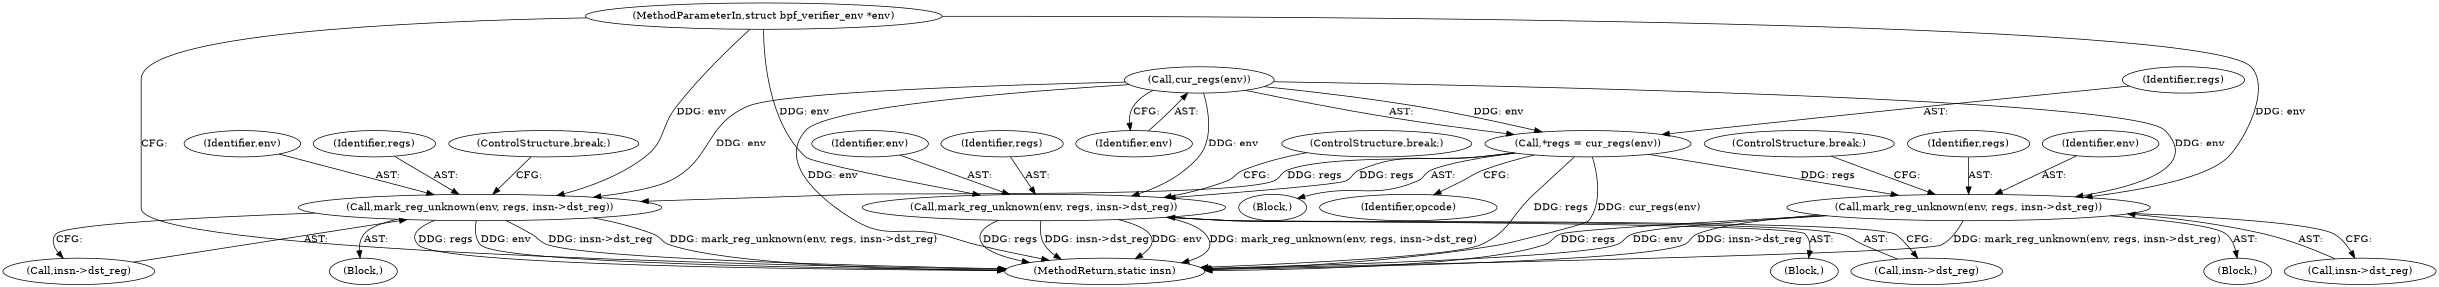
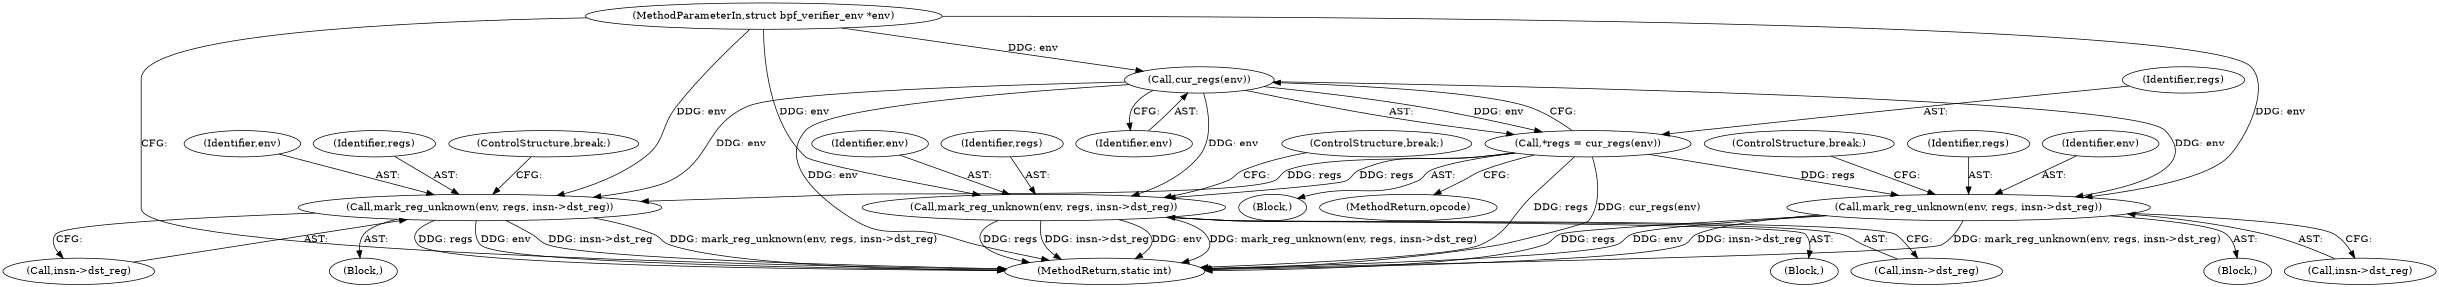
none -> (989, 49)
none -> (1430, 91)
(1408, 208) -> (1408, 208)
(1105, 271) -> (1105, 271)
